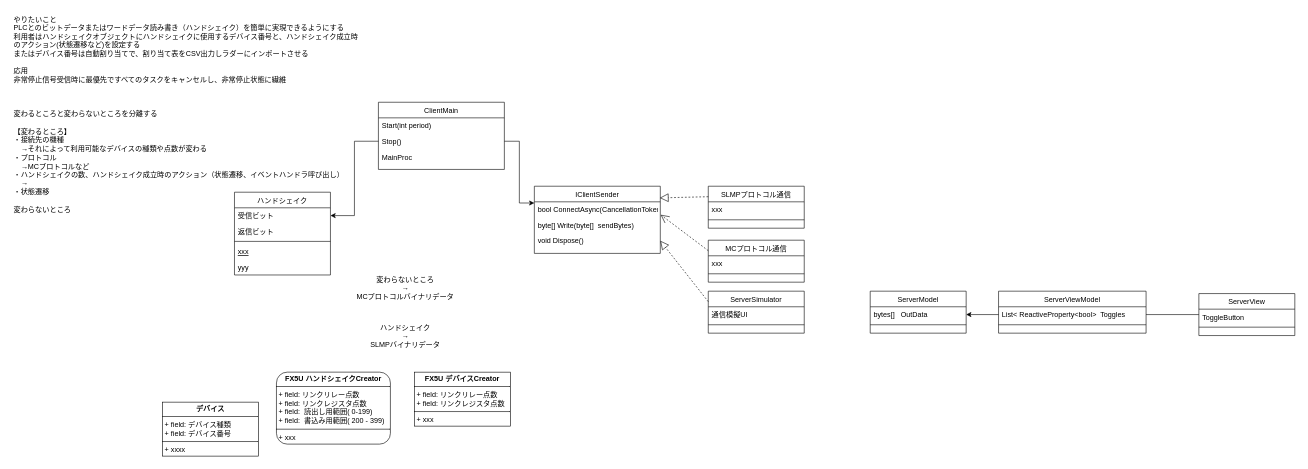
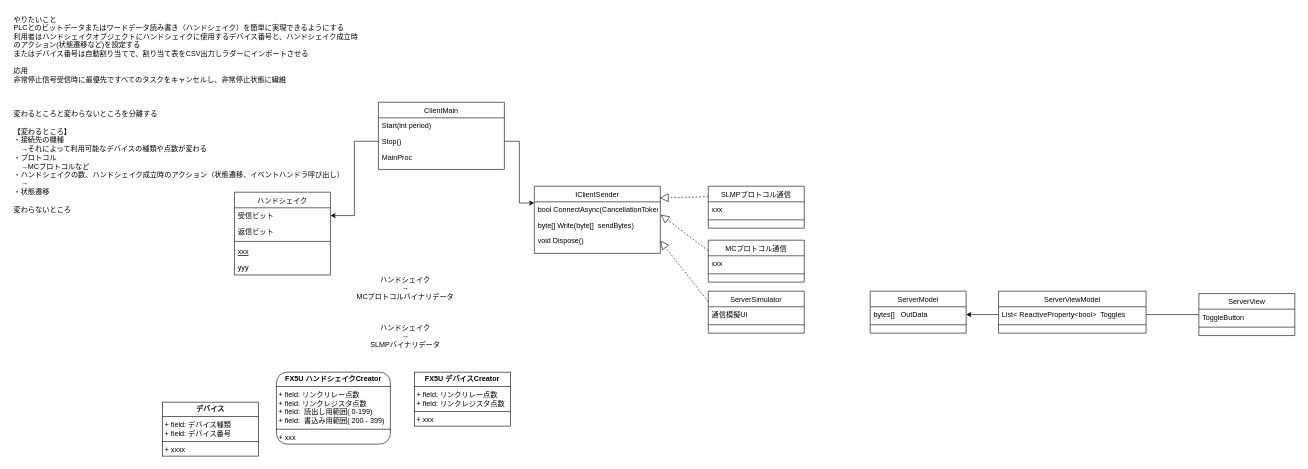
(665, 218) -> (668, 221)
(405, 288) -> (405, 288)
